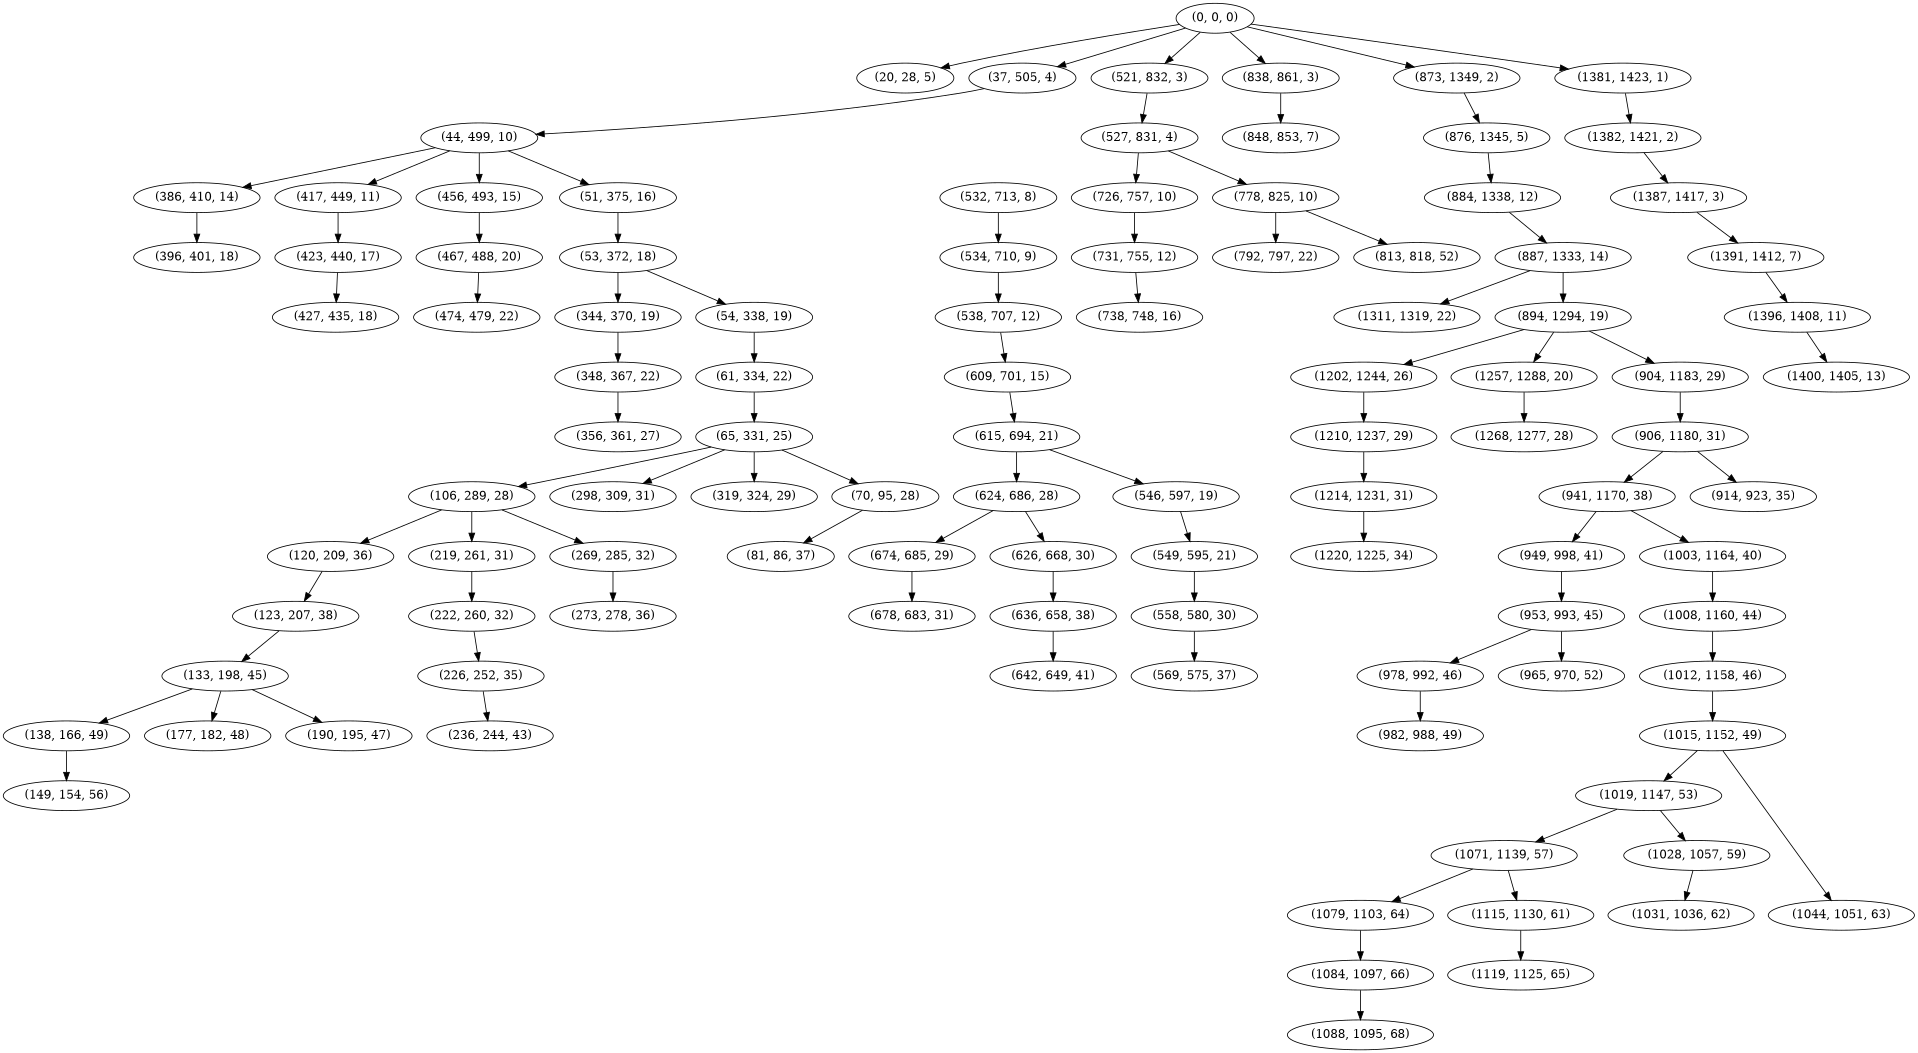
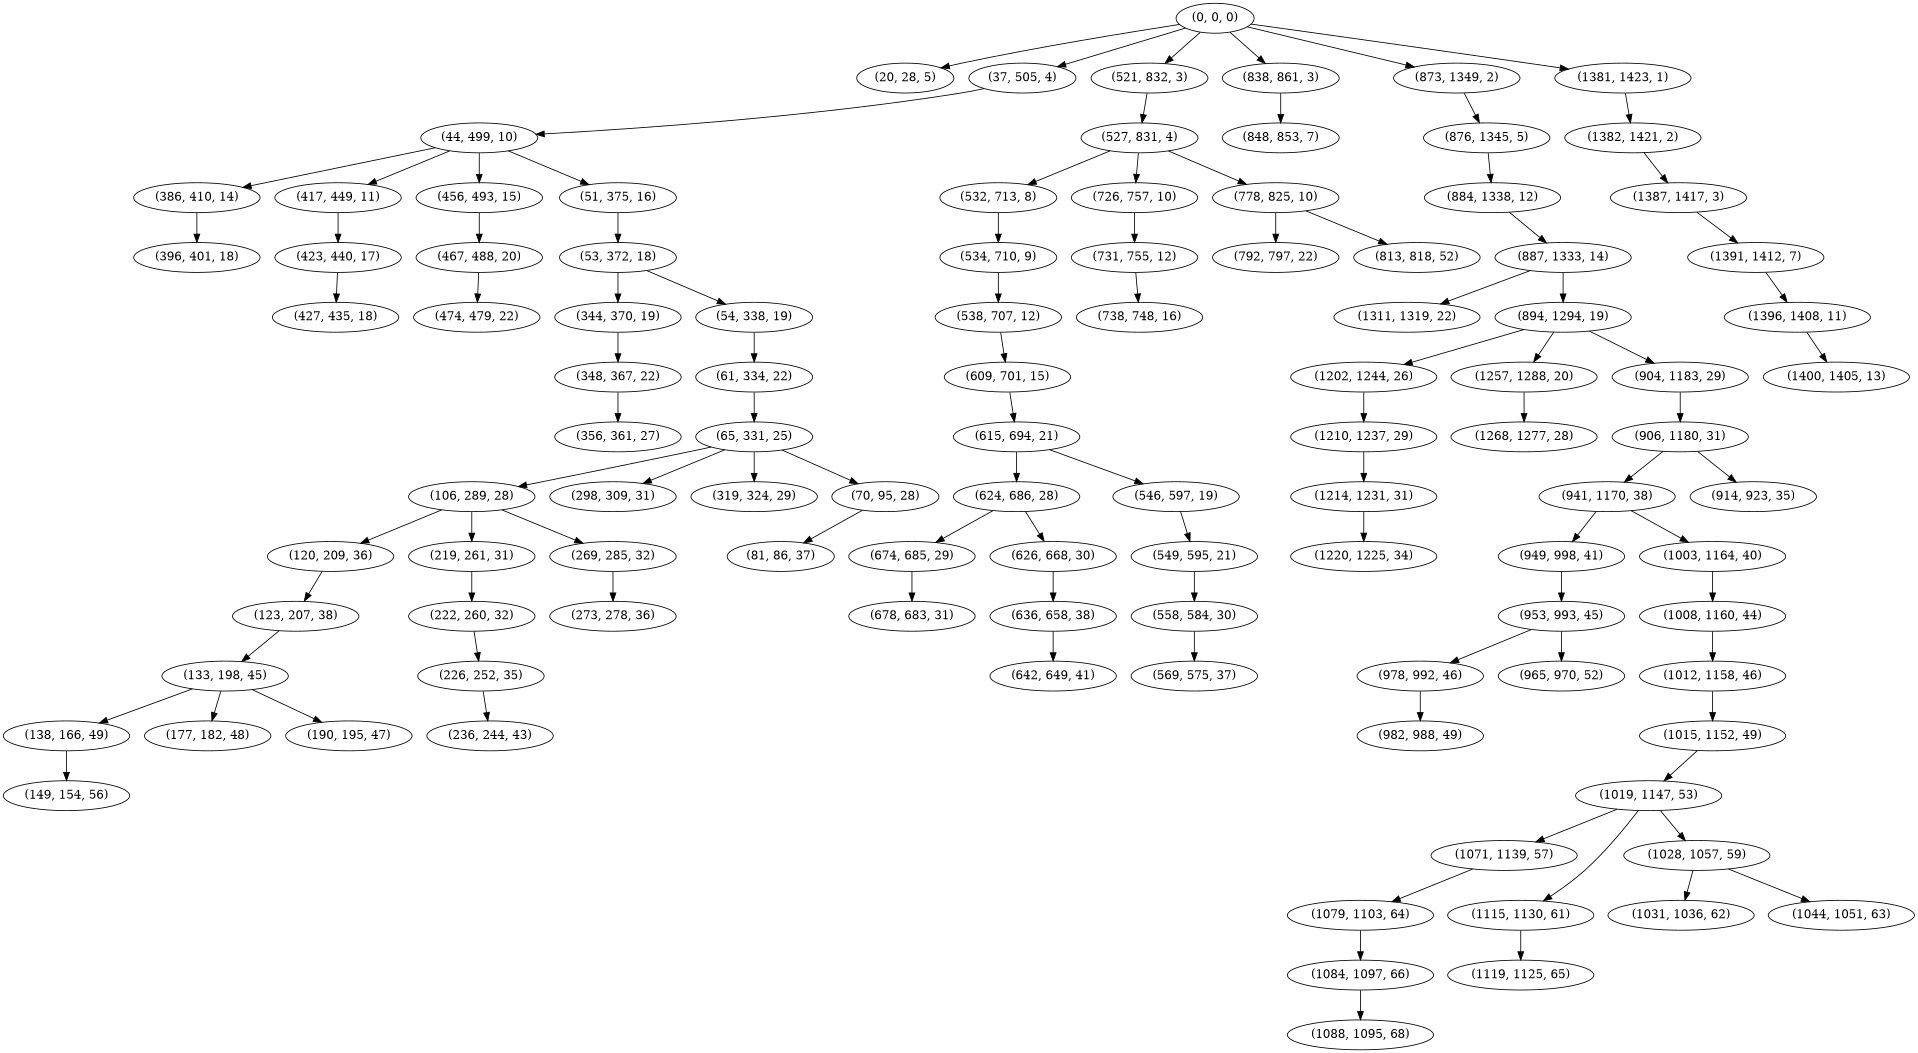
none -> (1073, 166)
(1194, 616) -> (1194, 616)
(1775, 822) -> (1765, 884)
(1511, 881) -> (1598, 857)
